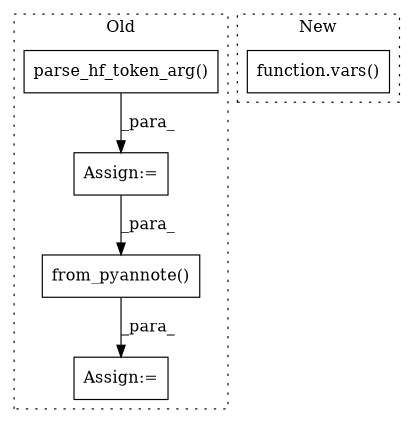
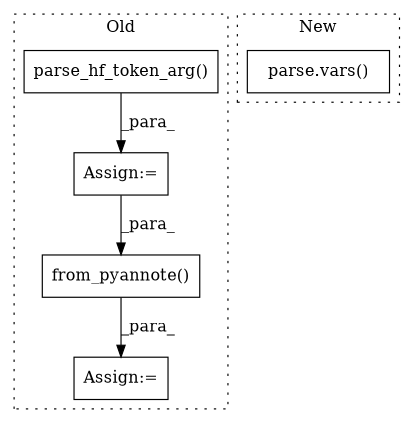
(318, 72) -> (318, 72)
